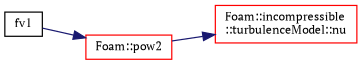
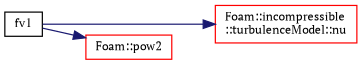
(187, 39) -> (123, 24)
